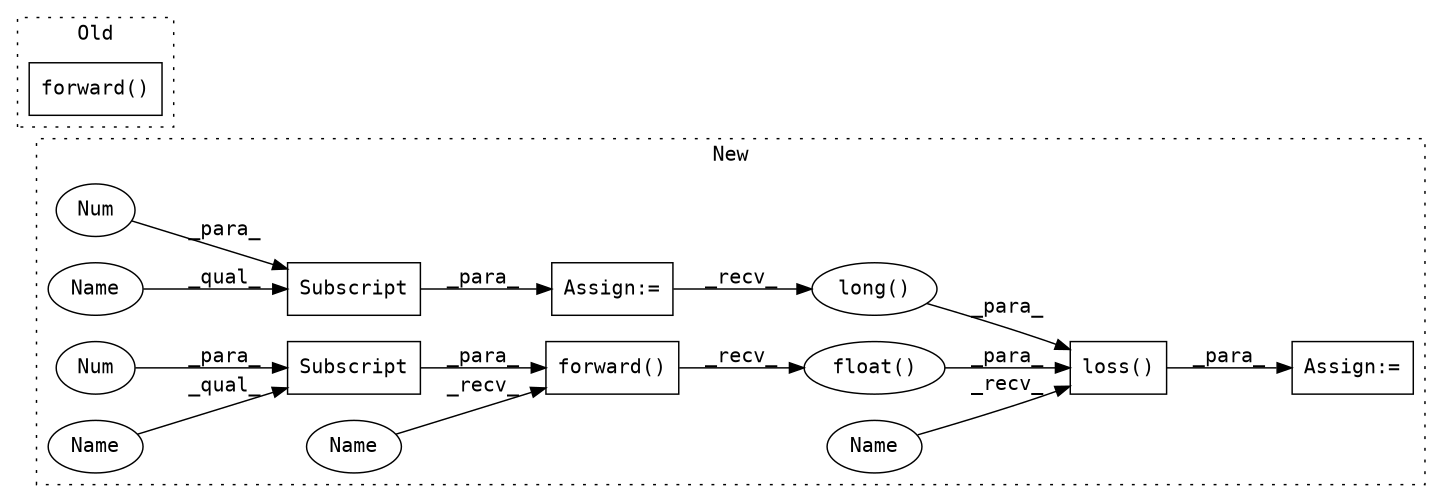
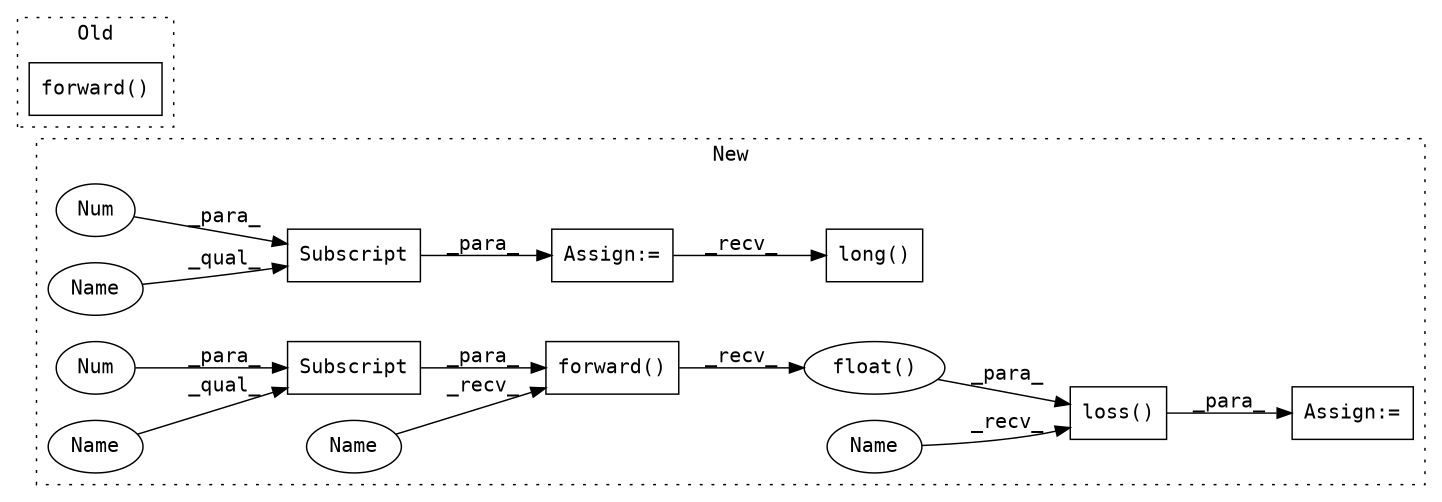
(875, 289) -> (875, 255)
(992, 323) -> none
